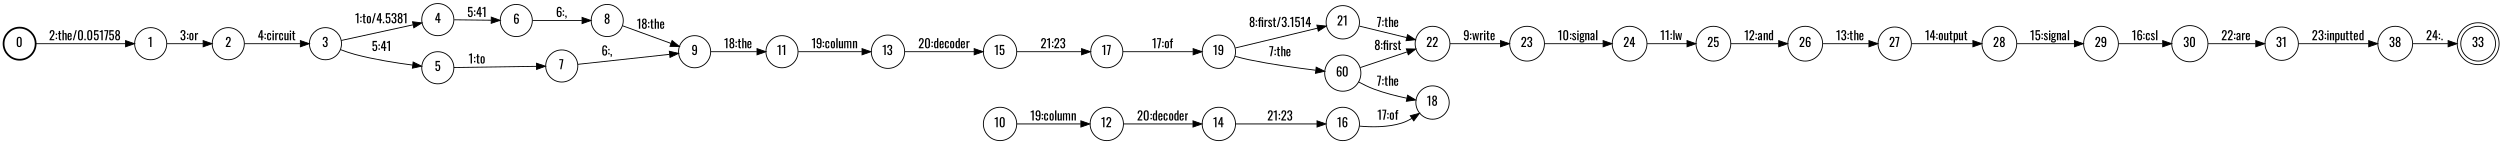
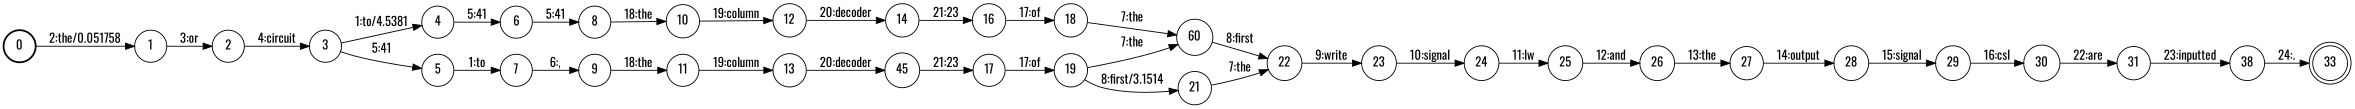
(562, 14) -> (556, 15)
(647, 35) -> (634, 22)
(1000, 52) -> (902, 70)
(1382, 92) -> (1128, 28)
